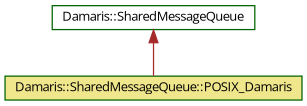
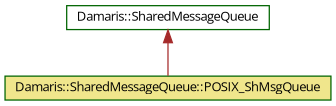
(154, 88) -> (168, 88)
